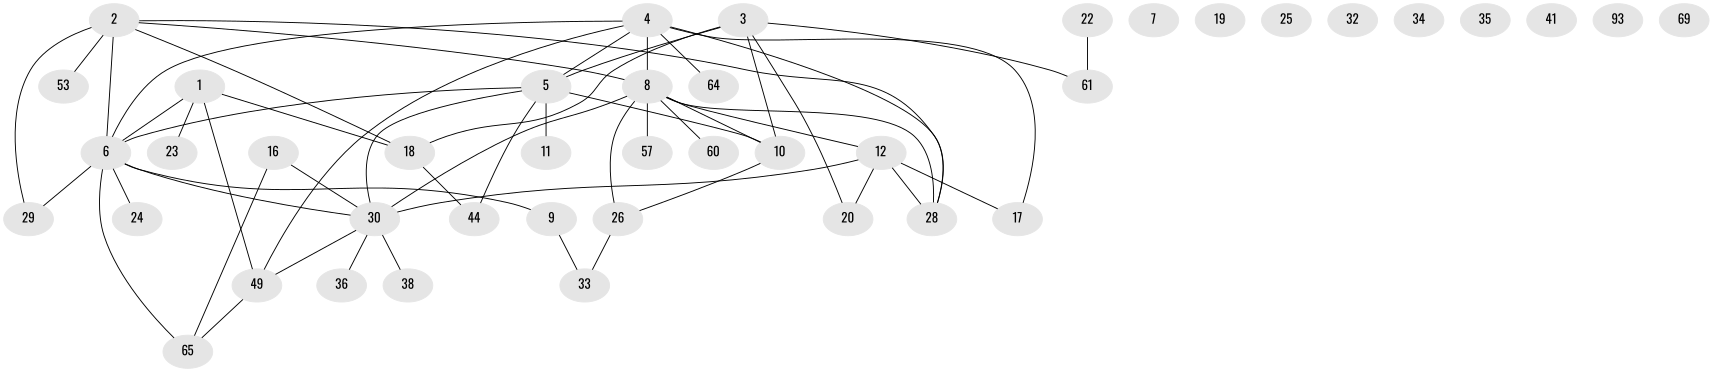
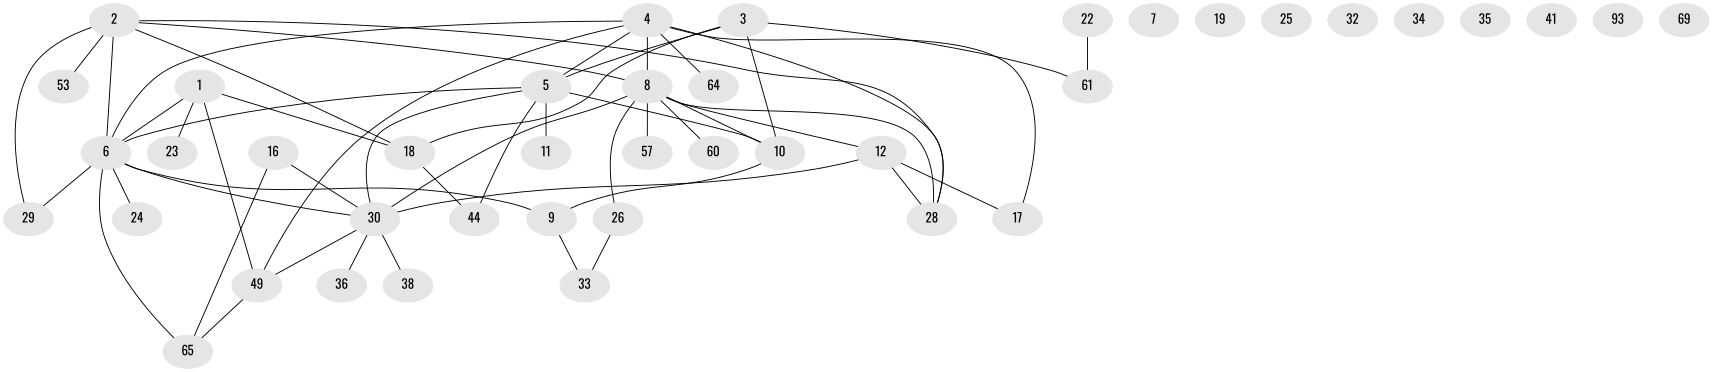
(700, 188) -> (627, 191)
(848, 219) -> none
